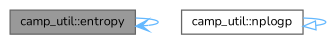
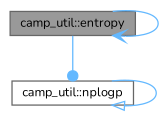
none -> (73, 53)
